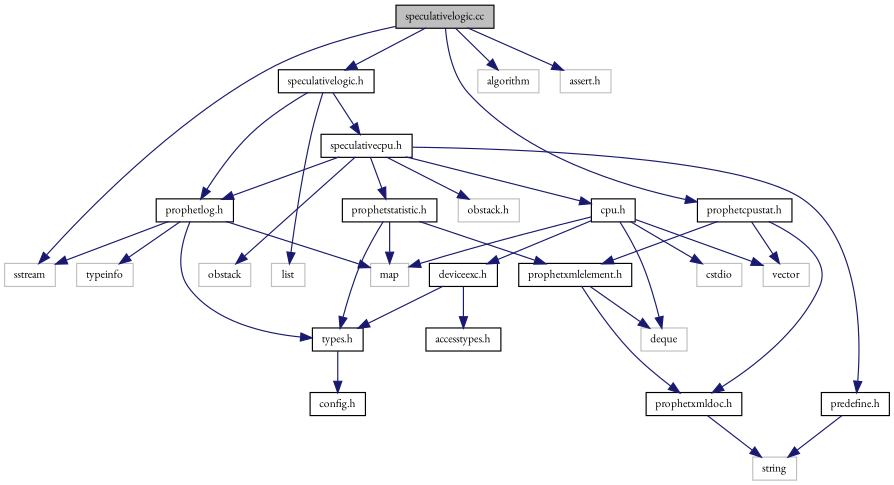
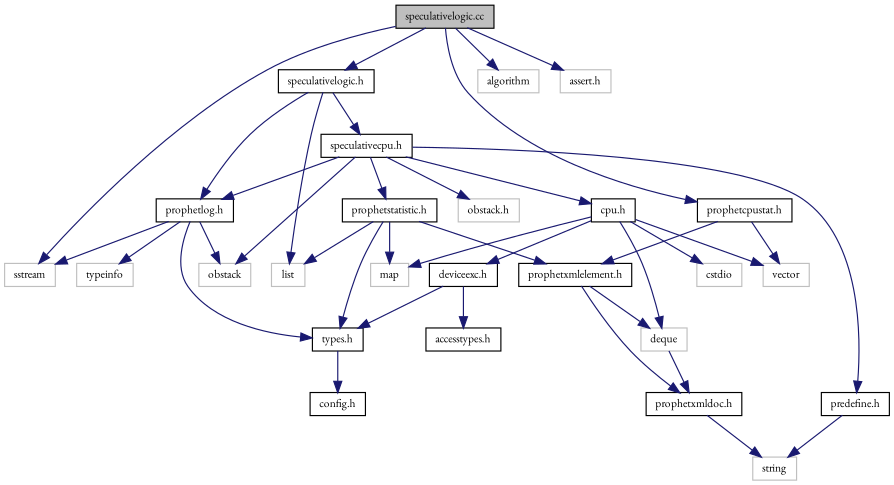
none -> (344, 240)
(286, 241) -> (207, 238)
(807, 309) -> (677, 367)
